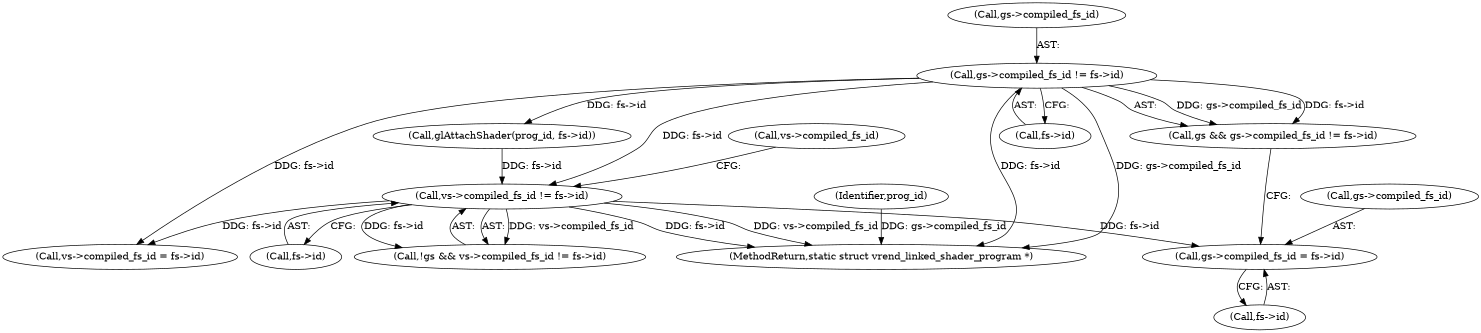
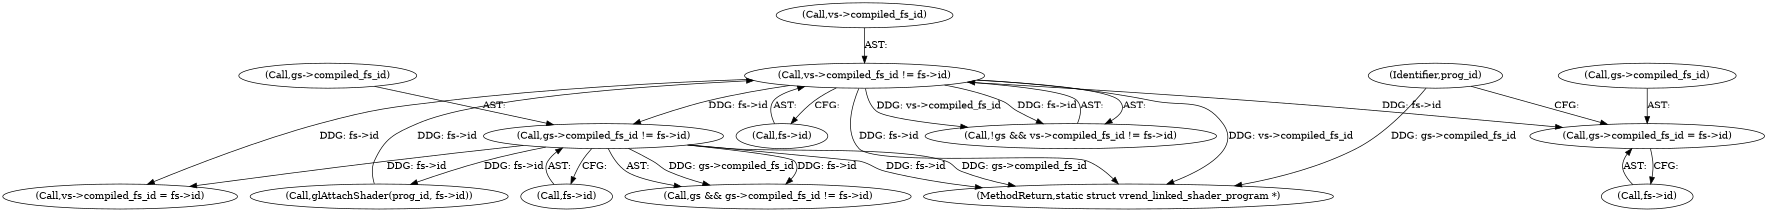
(735, 104) -> (714, 99)
(730, 166) -> (878, 45)
(1265, 193) -> (1536, 104)
